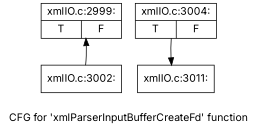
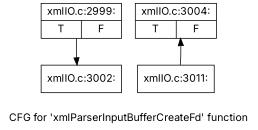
(171, 48) -> (181, 56)
(86, 56) -> (76, 48)
